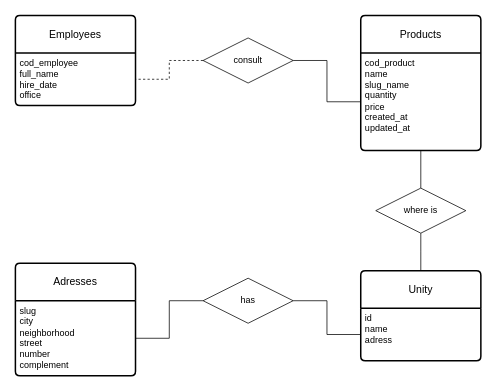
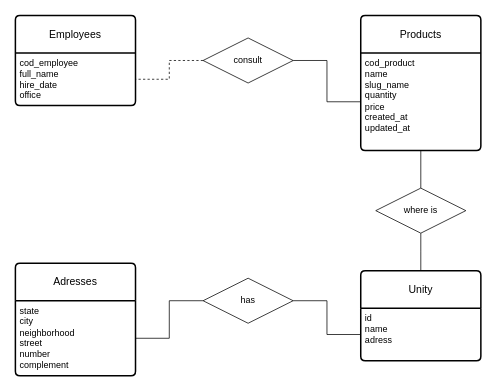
(49, 338) -> (49, 338)
